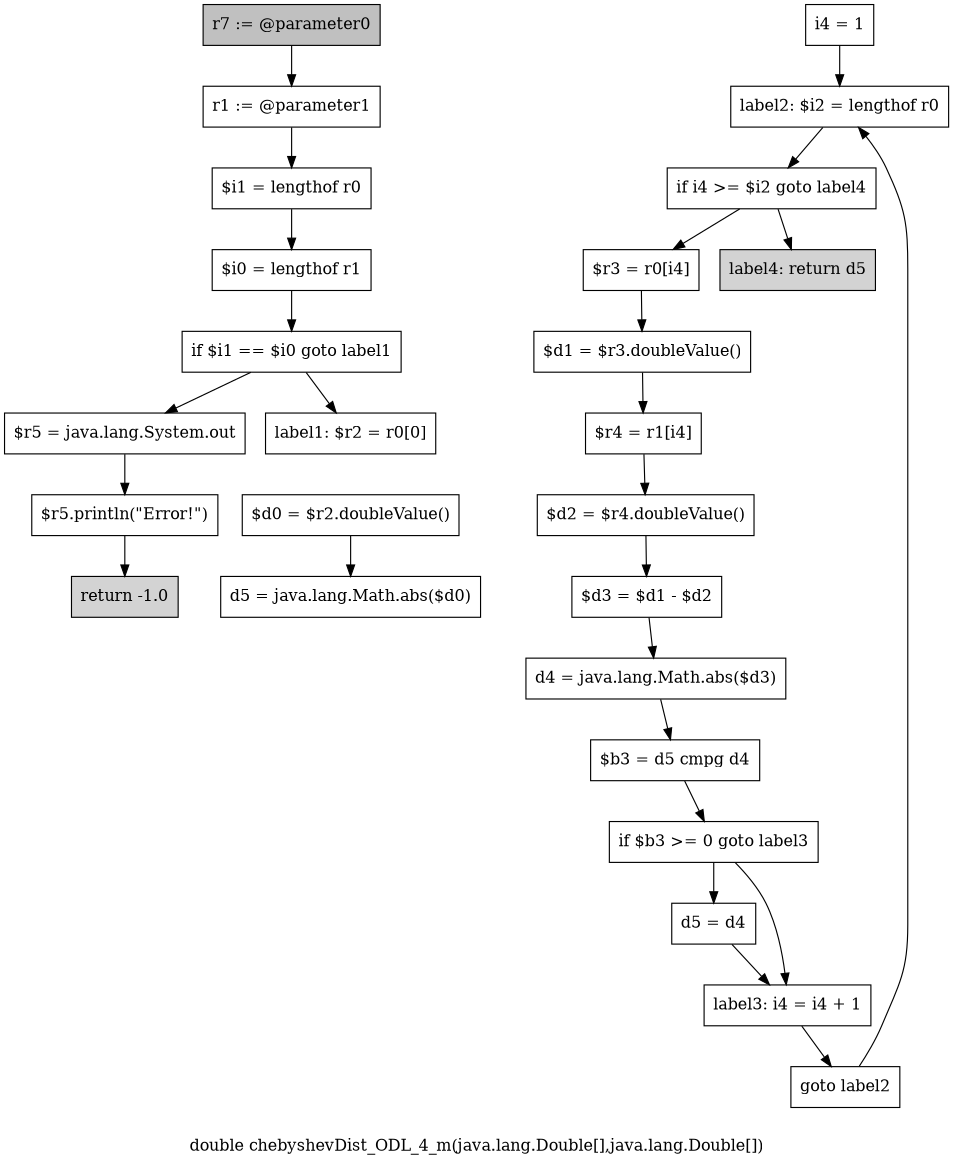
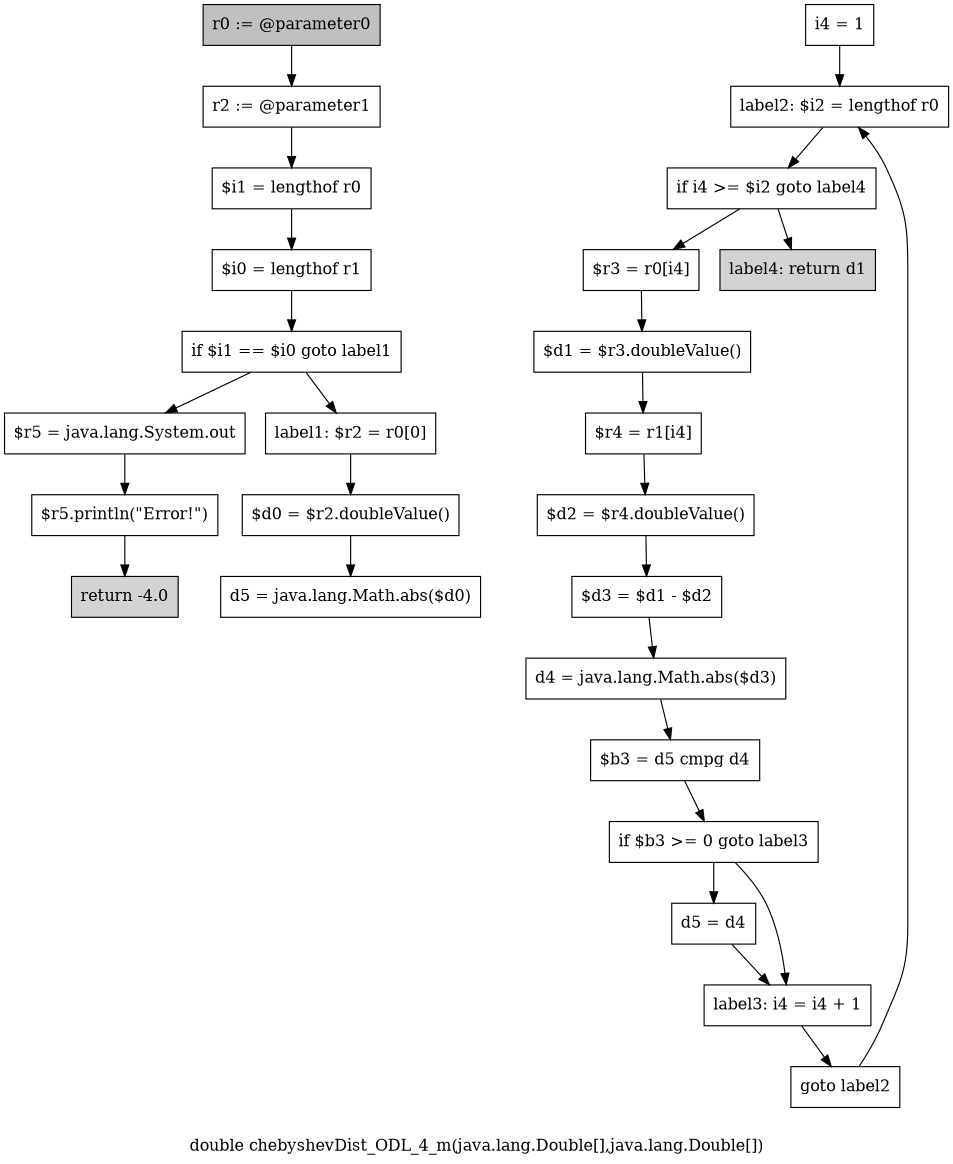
(292, 25) -> (292, 25)
(292, 107) -> (292, 107)
(798, 270) -> (798, 270)
none -> (351, 469)
(125, 597) -> (125, 597)
